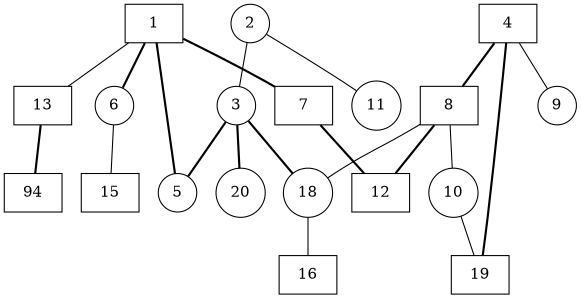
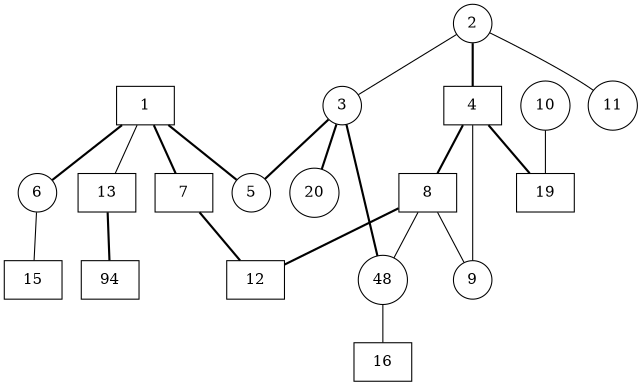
none -> (473, 65)
(451, 147) -> (451, 237)
(308, 193) -> (383, 280)
